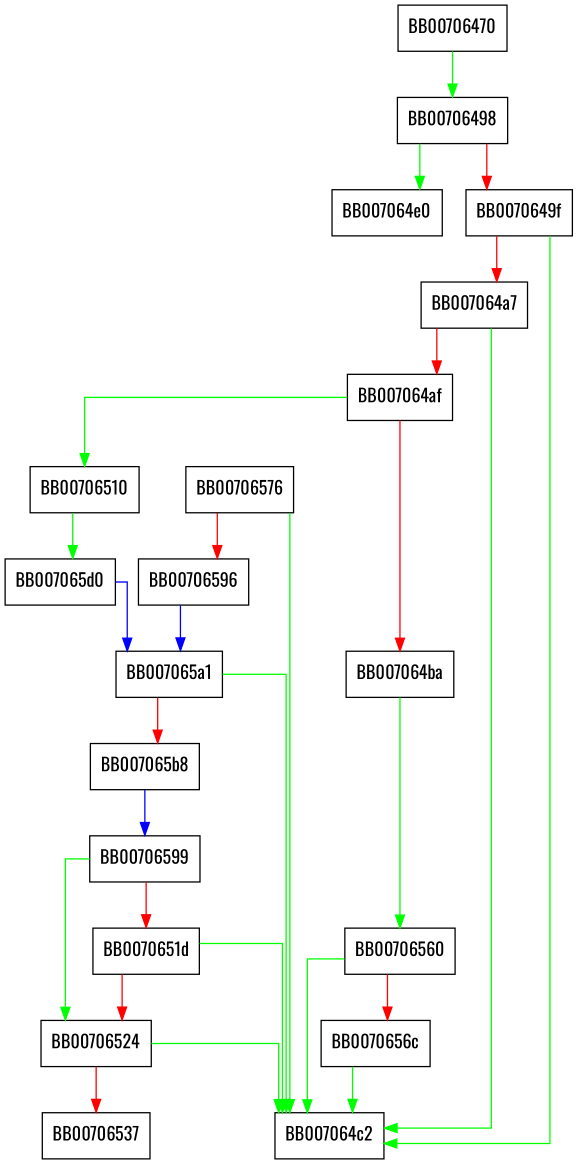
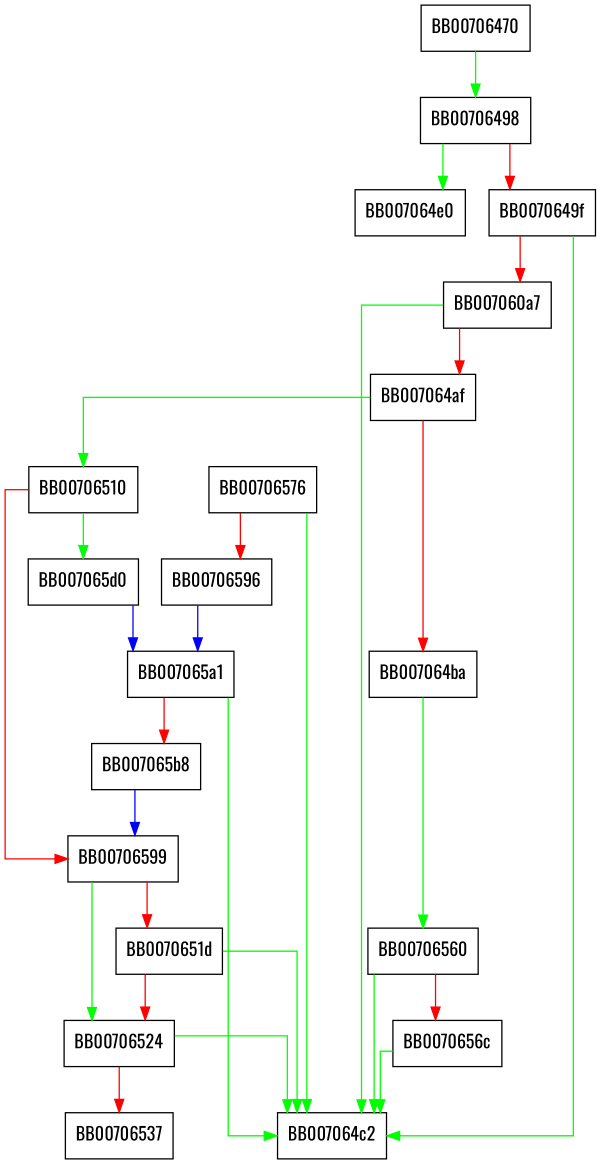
(474, 305) -> (497, 305)
none -> (5, 688)
